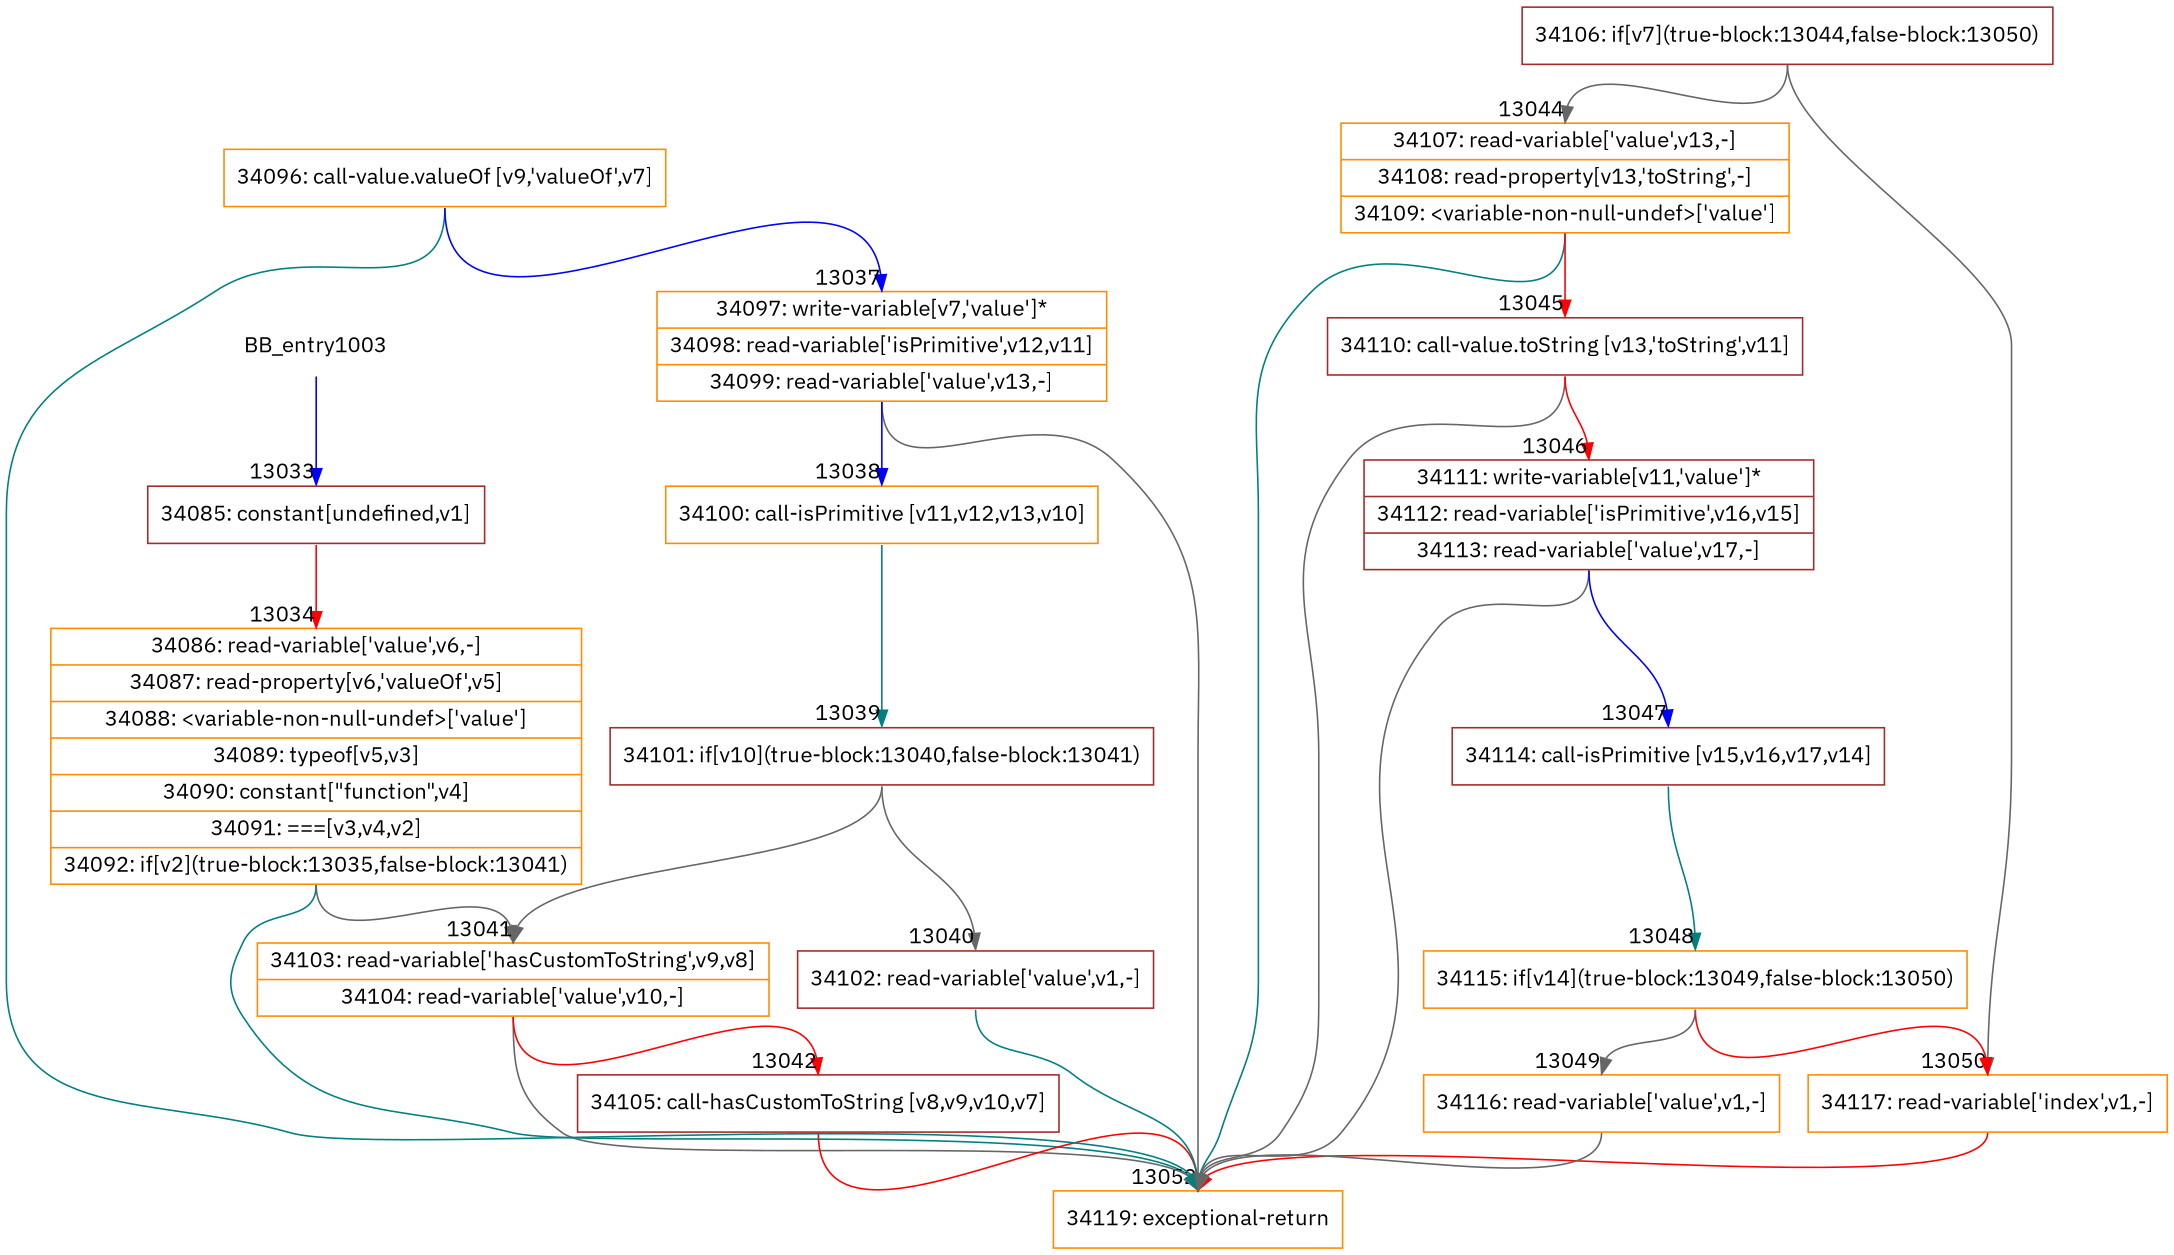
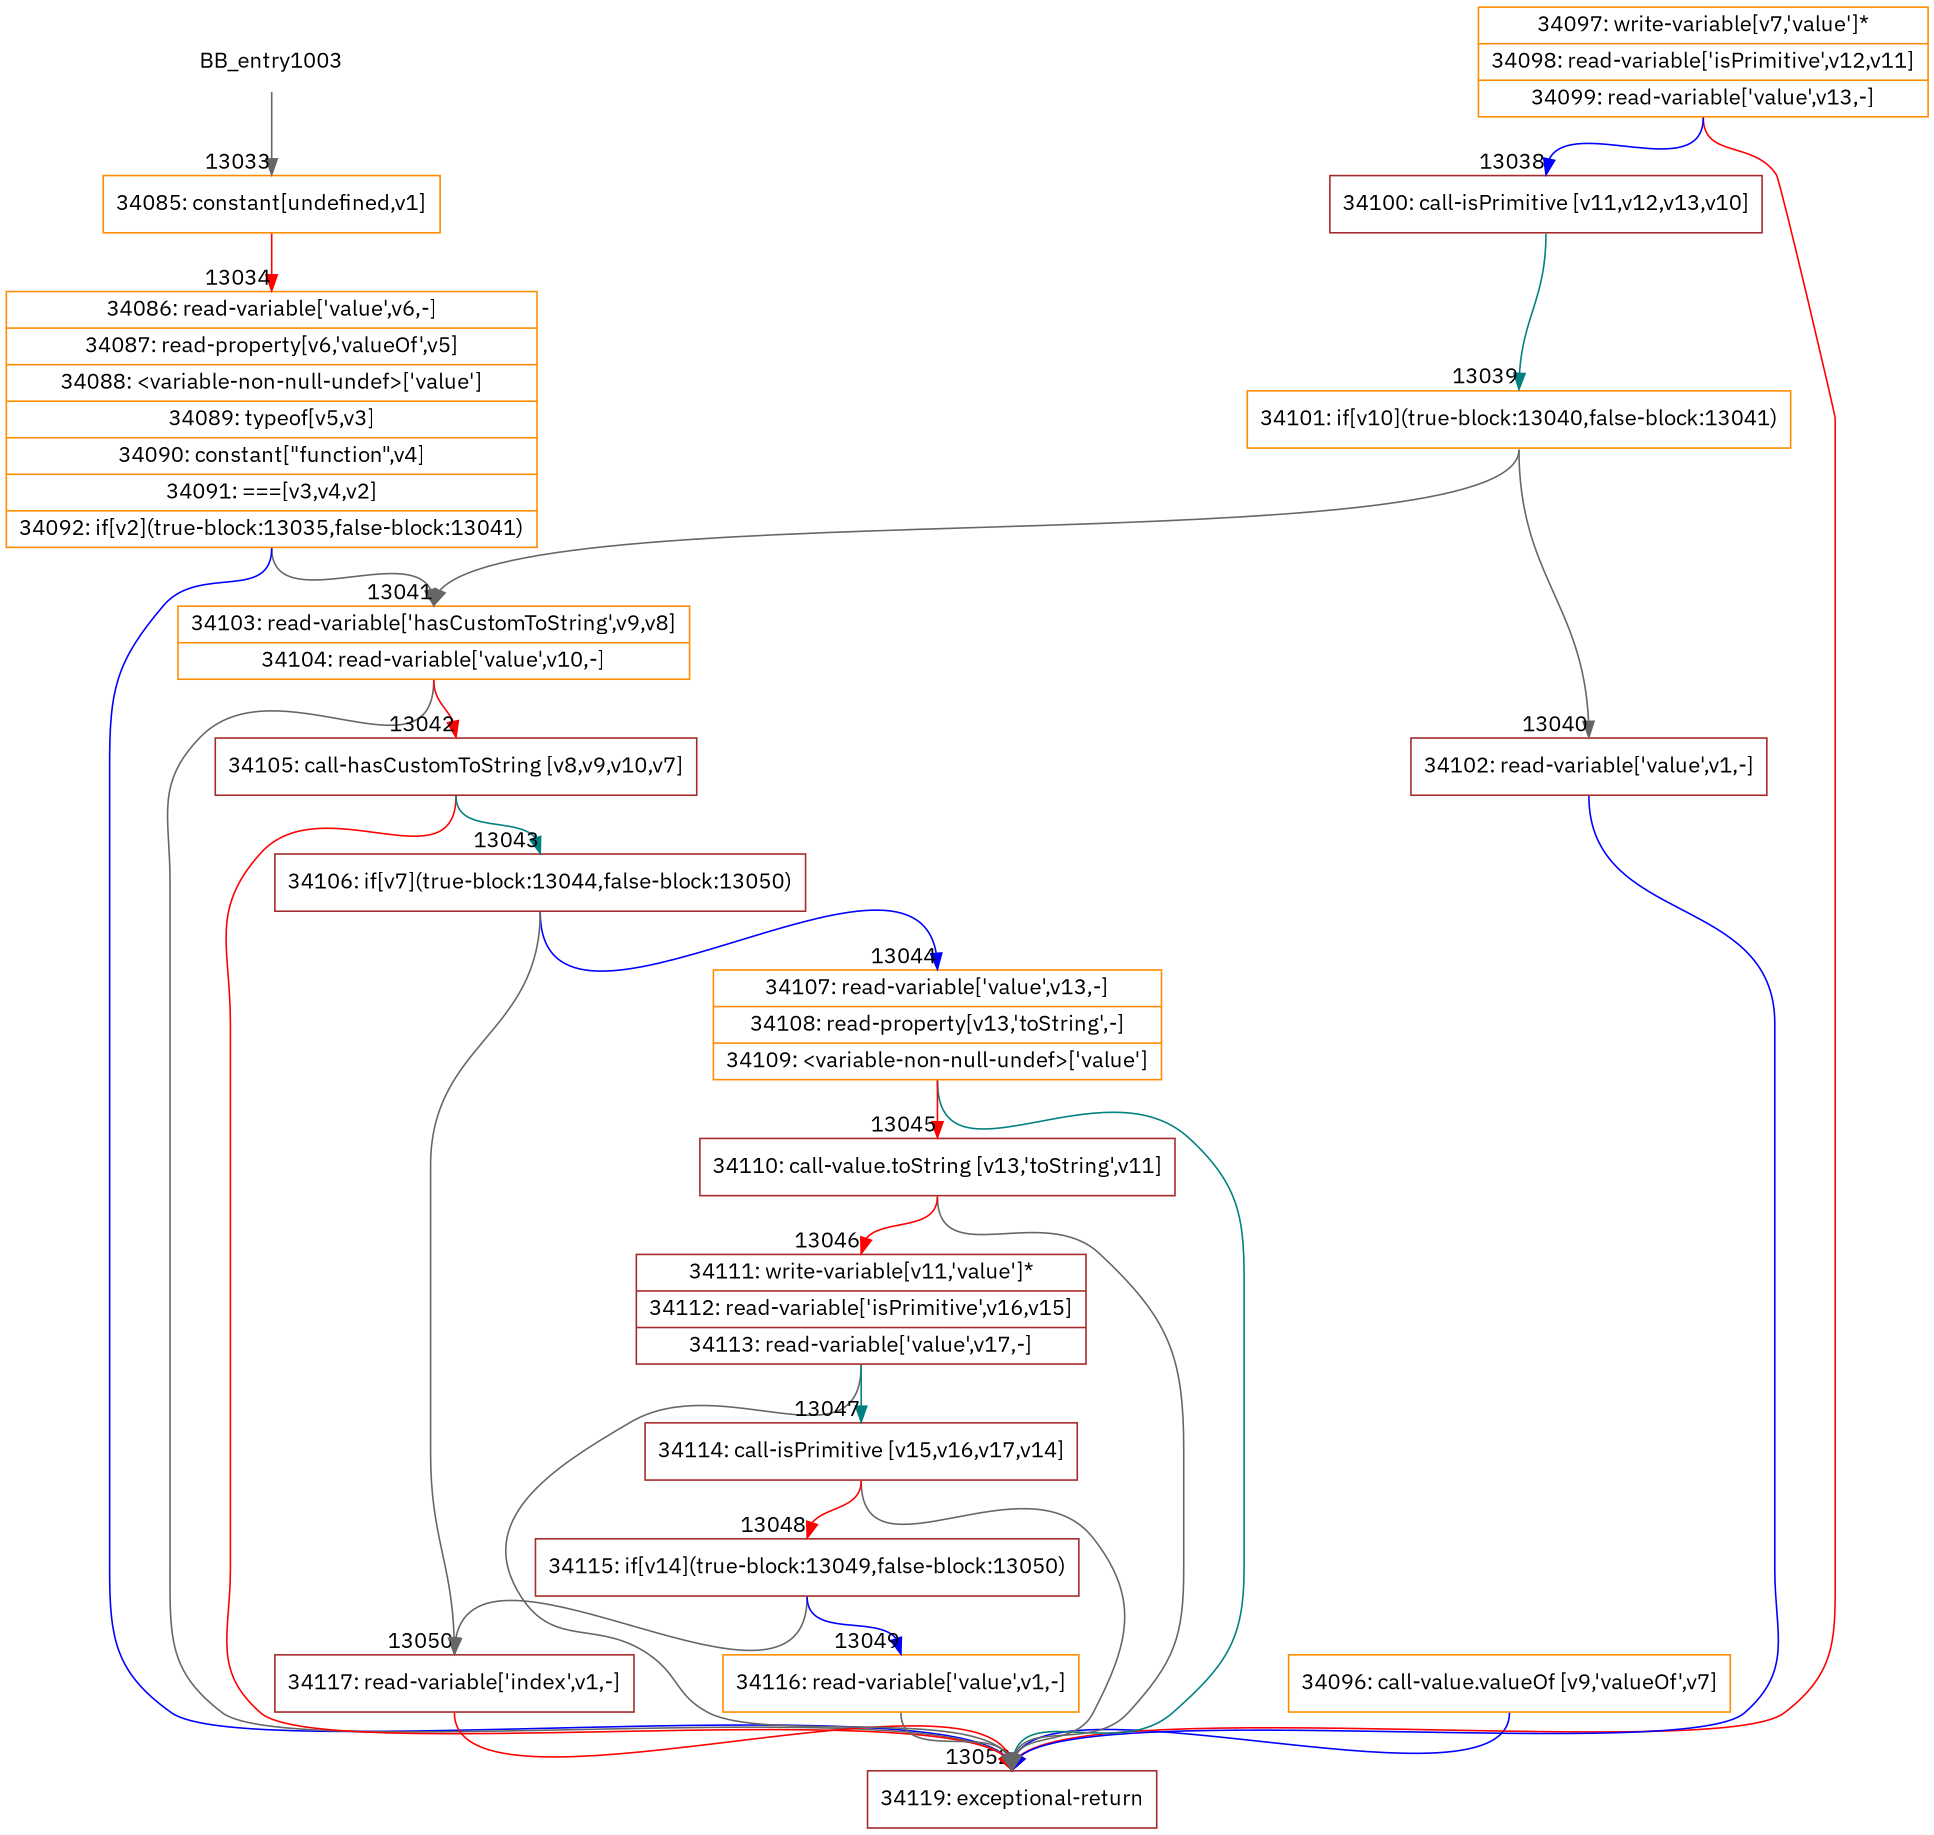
(1684, 95) -> (731, 943)
(656, 252) -> none
(316, 423) -> (272, 125)
(316, 515) -> (272, 204)
(882, 515) -> (1546, 204)
(1623, 643) -> (861, 1385)
(1199, 671) -> (1835, 1284)
(882, 756) -> (1519, 419)
none -> (490, 823)
(1680, 860) -> (842, 1506)
(1695, 980) -> (807, 1567)
(1657, 1041) -> (846, 1625)
(1834, 1044) -> (638, 1628)
(45, 1070) -> (1268, 1742)
(1089, 1085) -> (1775, 1582)
(1988, 1103) -> (454, 1683)
(495, 1129) -> (110, 1516)
(1198, 1219) -> (1012, 1799)
none -> (1096, 1542)
